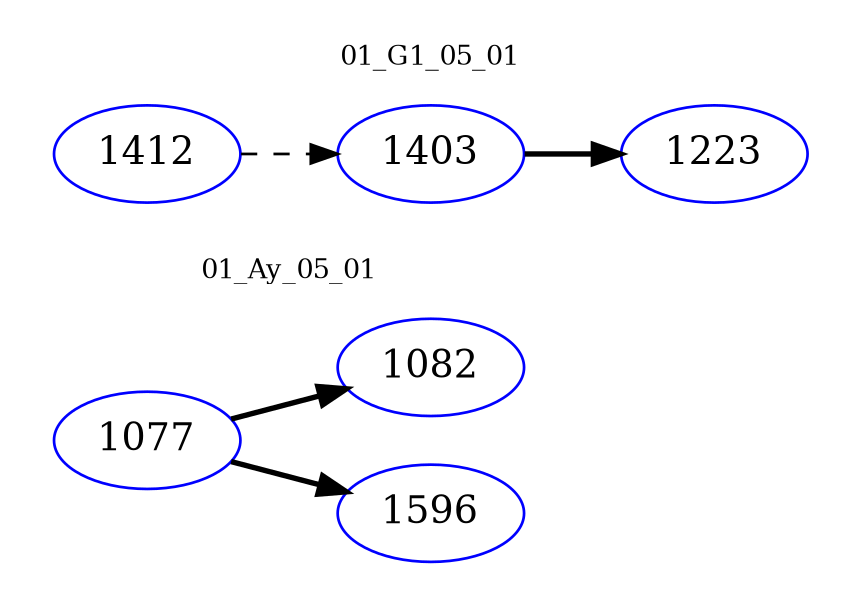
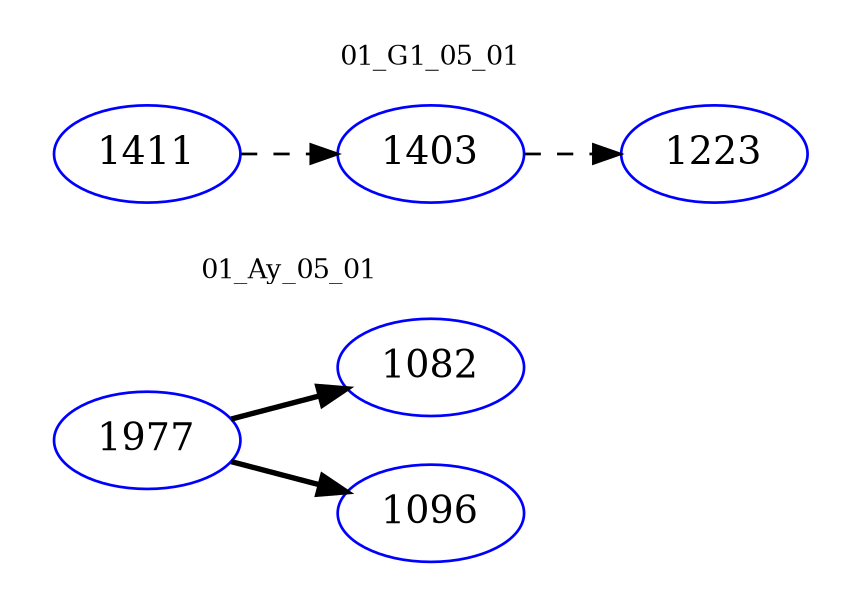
(147, 154) -> (147, 154)
(559, 154) -> (559, 154)
(147, 440) -> (147, 440)
(431, 513) -> (431, 513)
